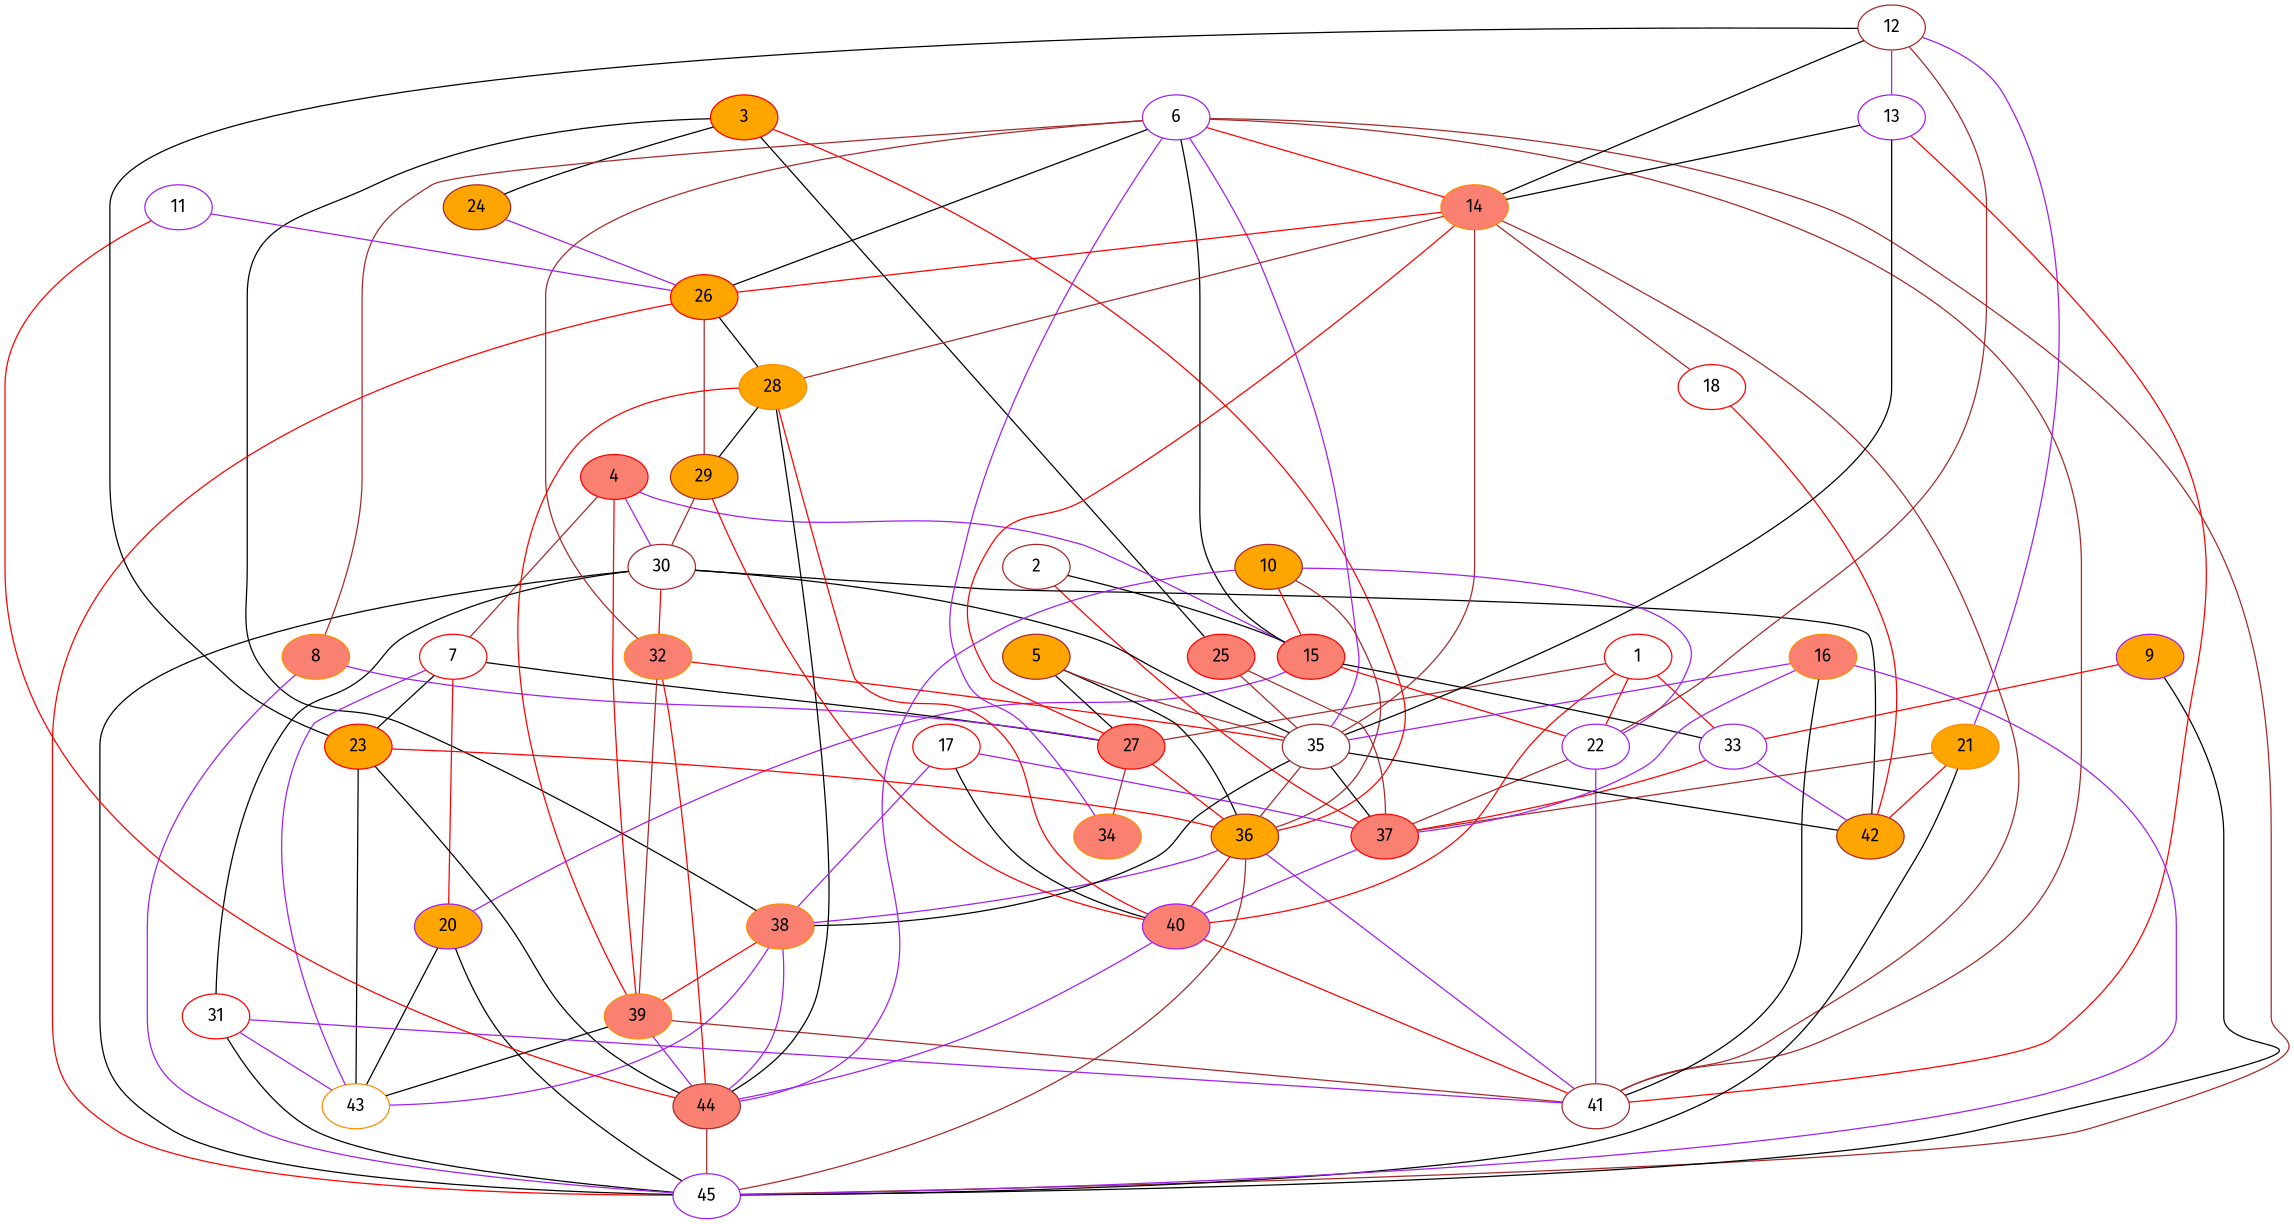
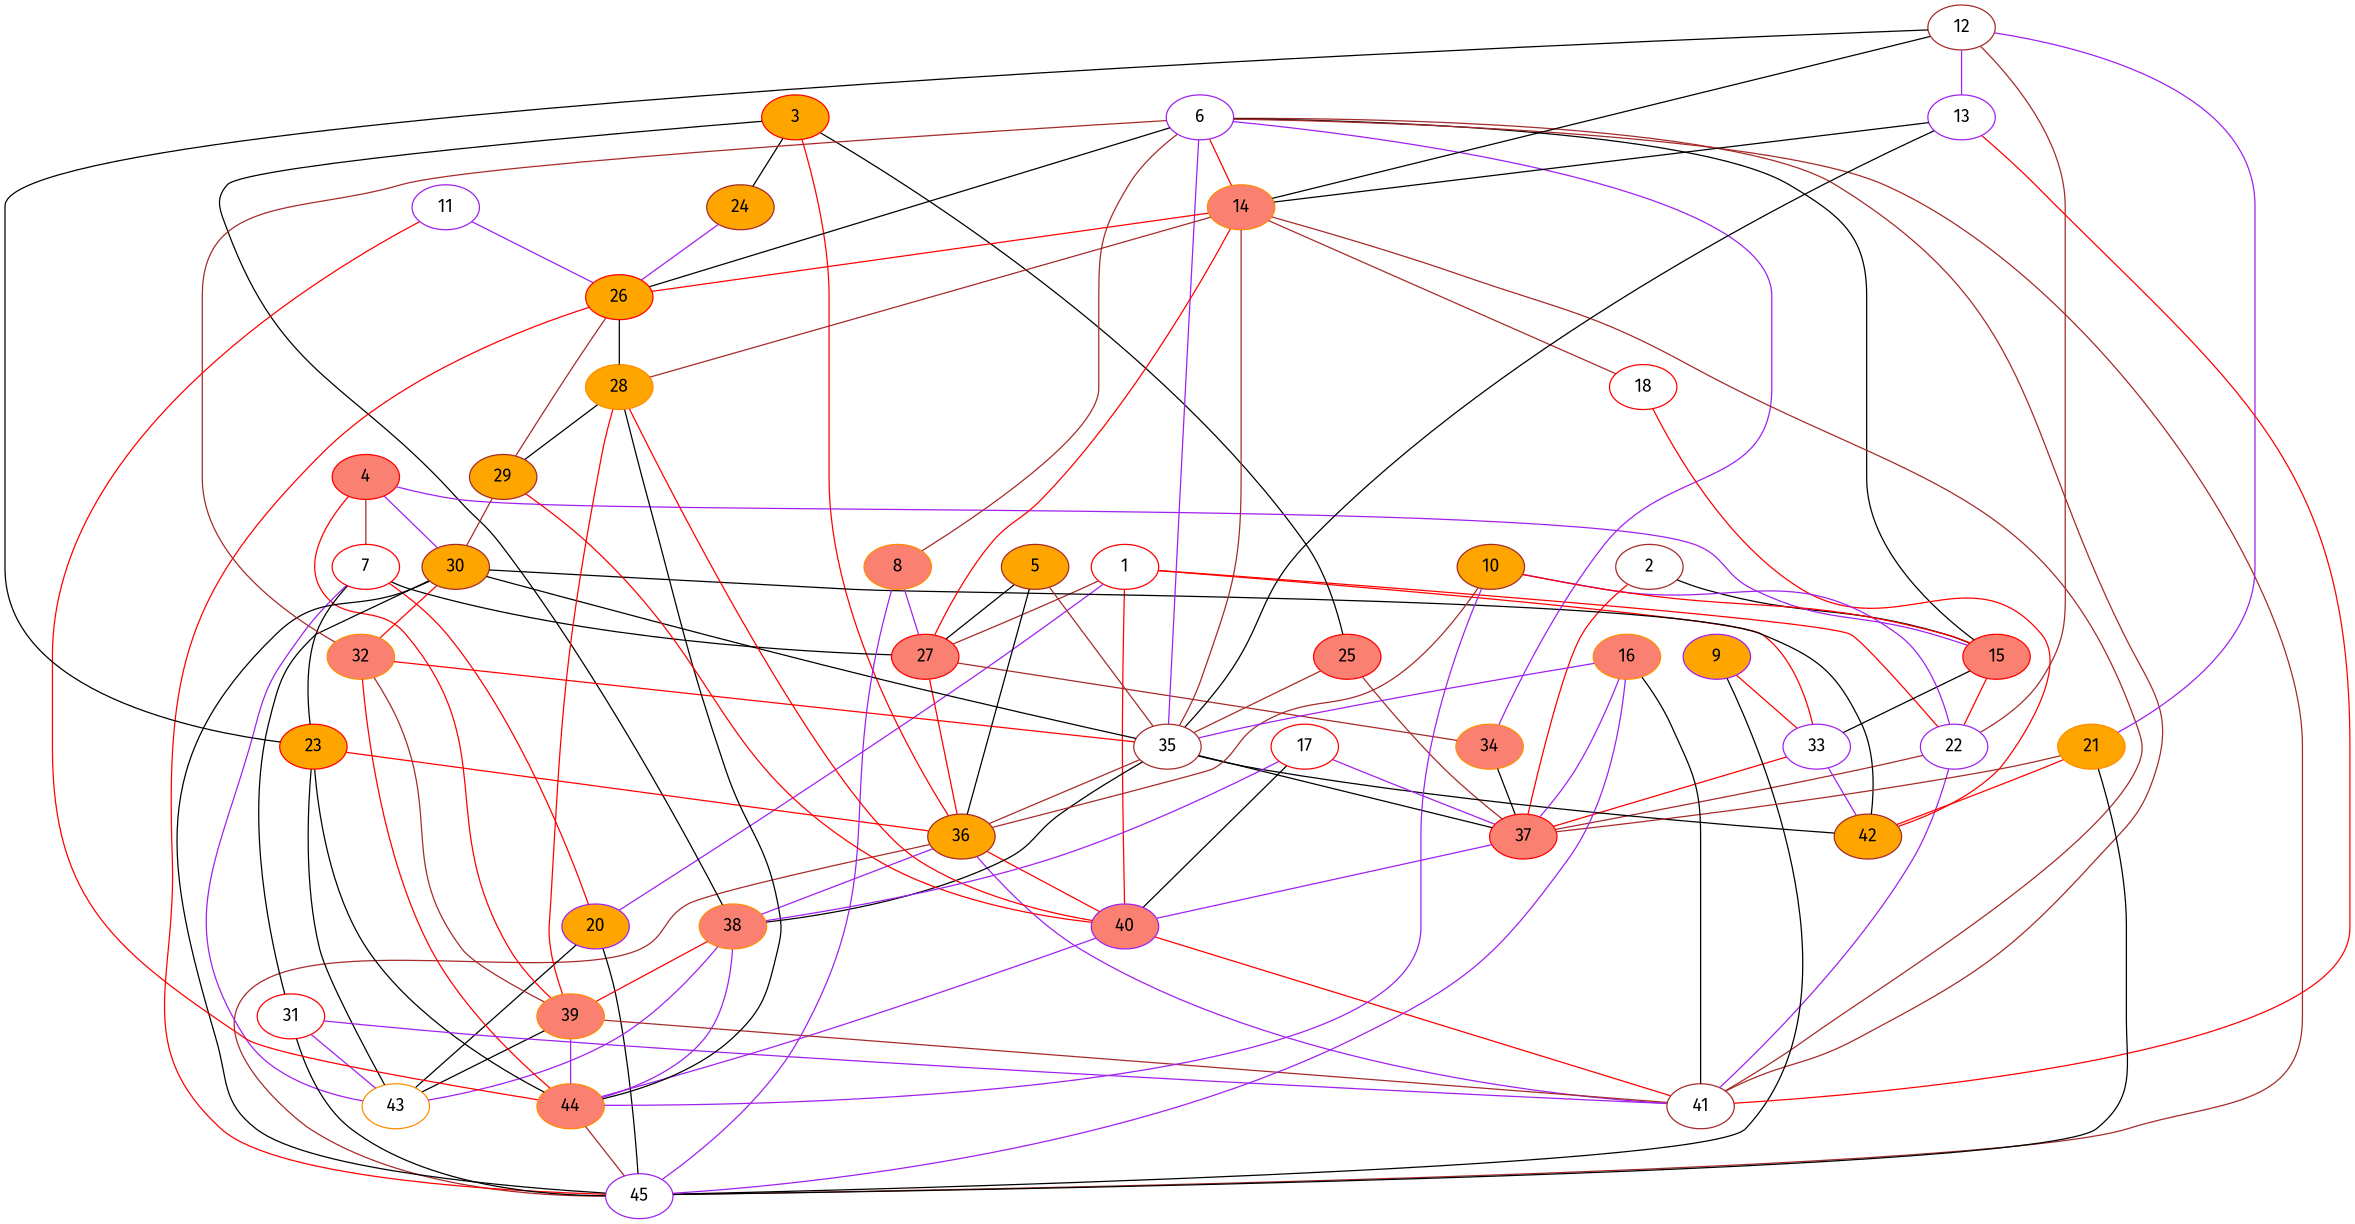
(662, 567) -> (456, 567)
(864, 736) -> (876, 743)
none -> (1506, 791)
(707, 1106) -> (571, 1106)
